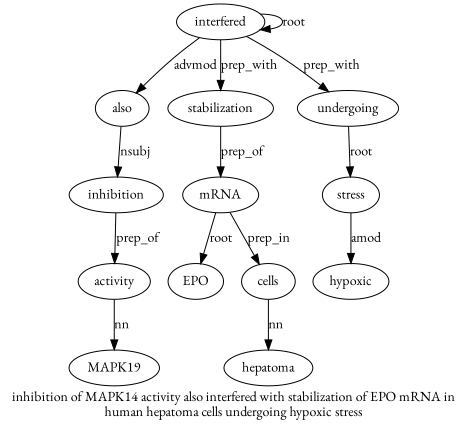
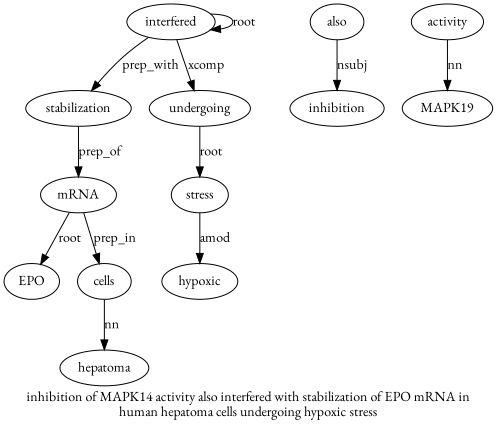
(170, 61) -> none
(332, 65) -> (206, 65)
(115, 233) -> none
